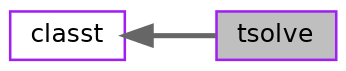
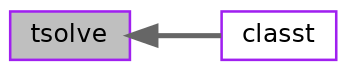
(184, 36) -> (189, 36)
